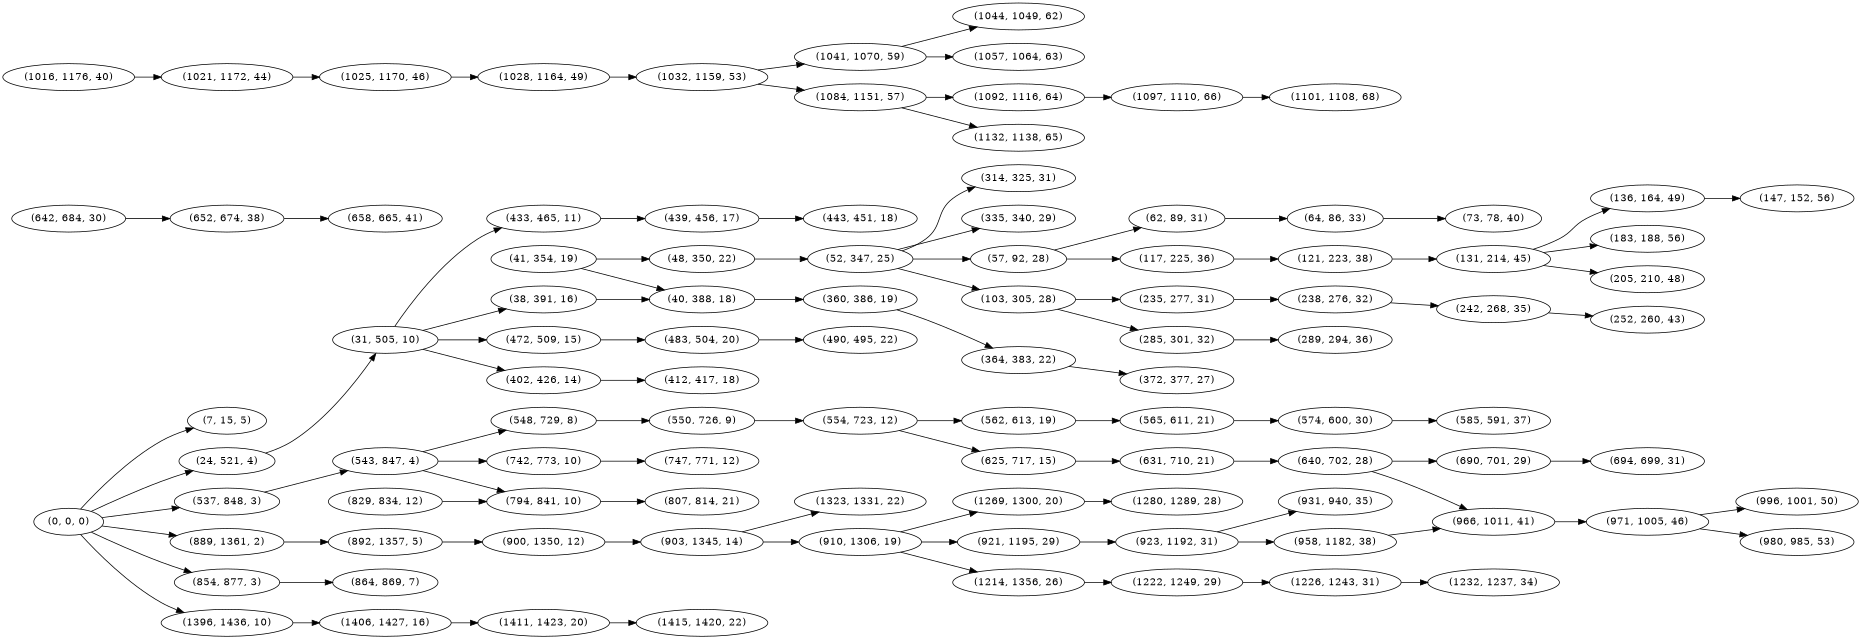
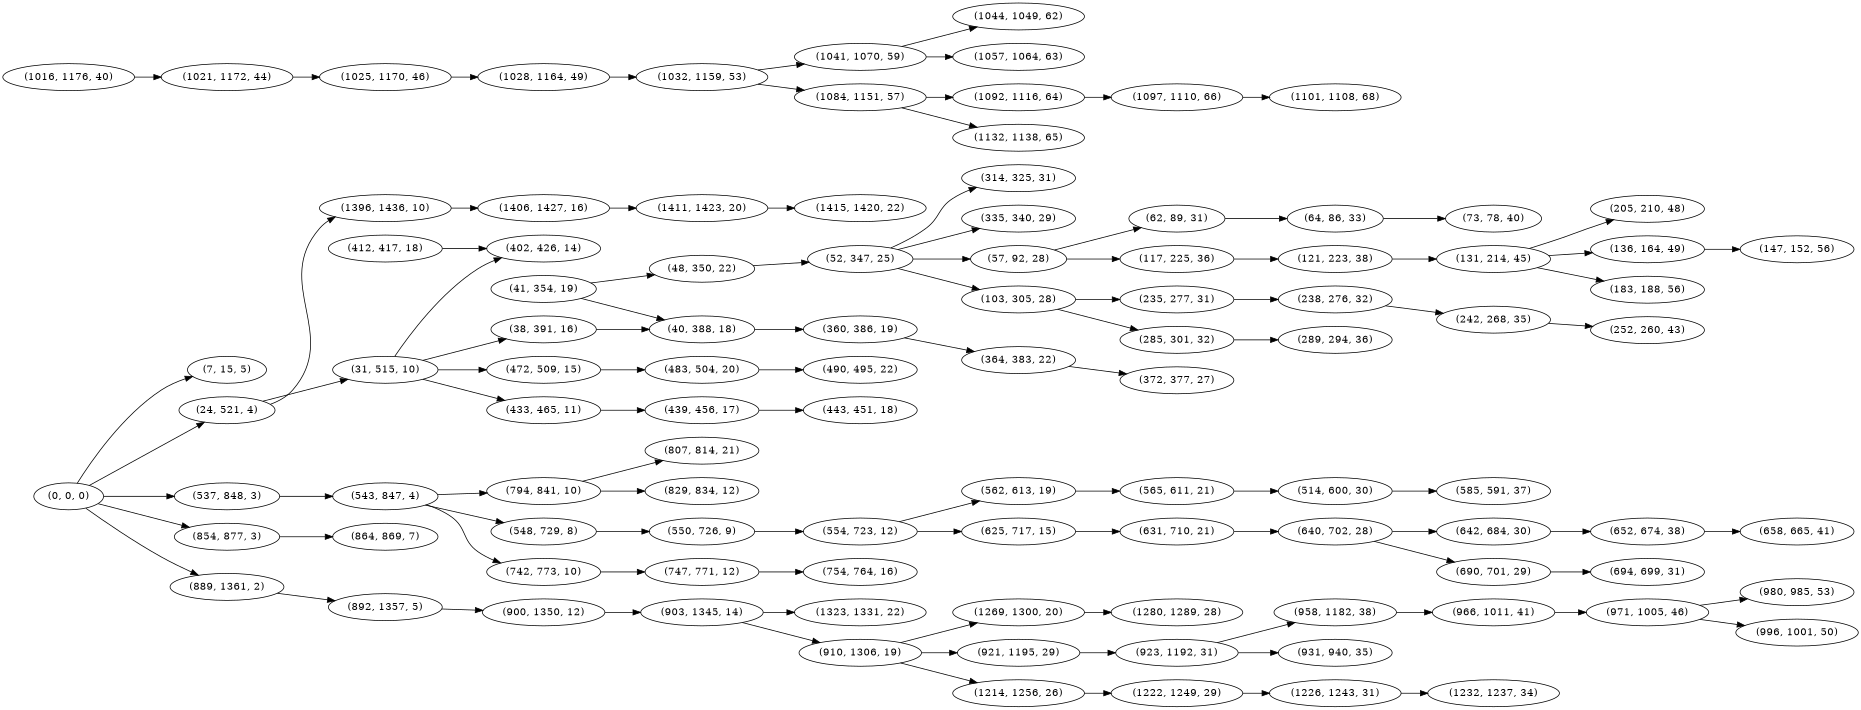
(385, 340) -> (385, 370)
(619, 380) -> (461, 249)
(1335, 421) -> (1335, 491)
(1417, 488) -> (1410, 532)
(461, 502) -> (619, 491)
none -> (860, 572)
(125, 577) -> (307, 316)
(1019, 582) -> (1019, 693)
